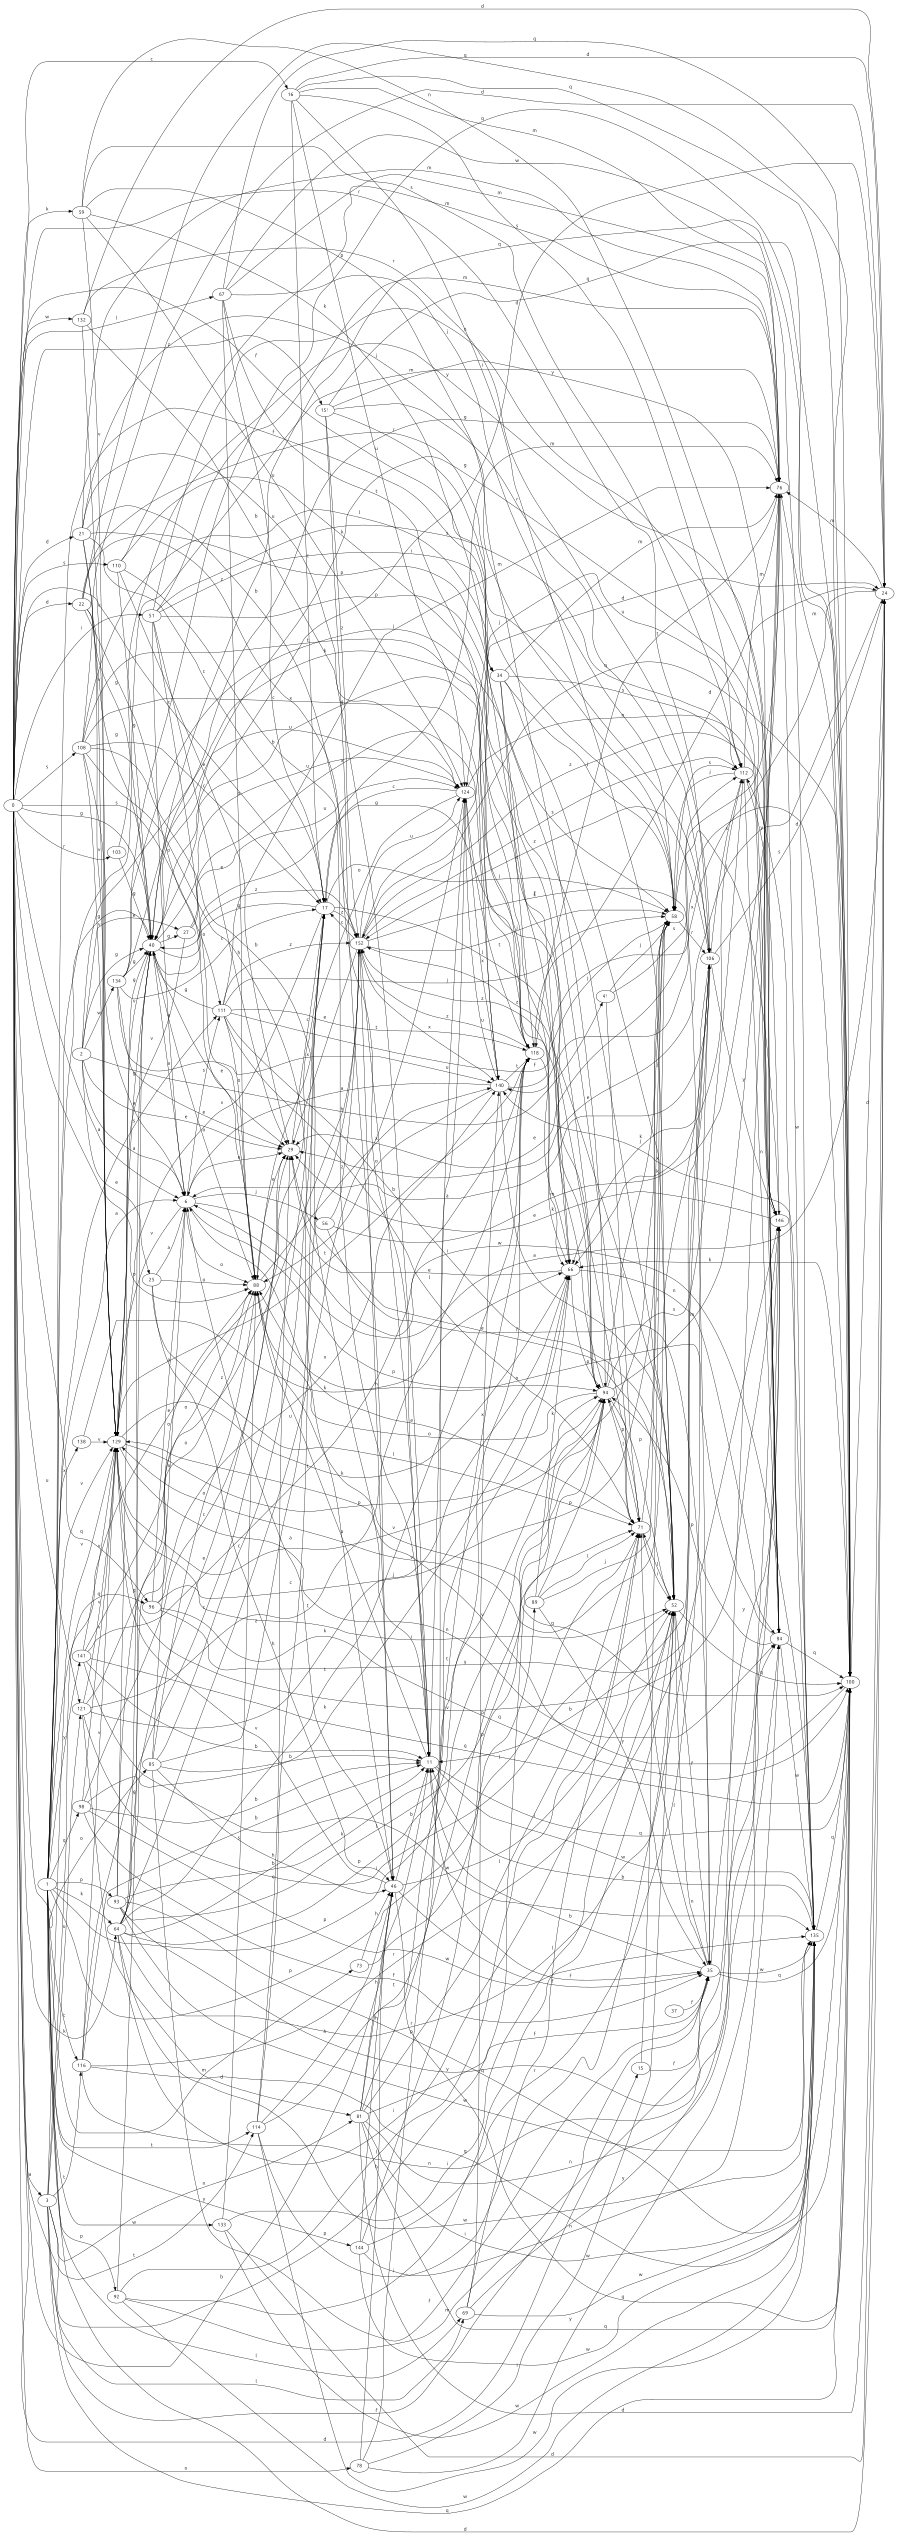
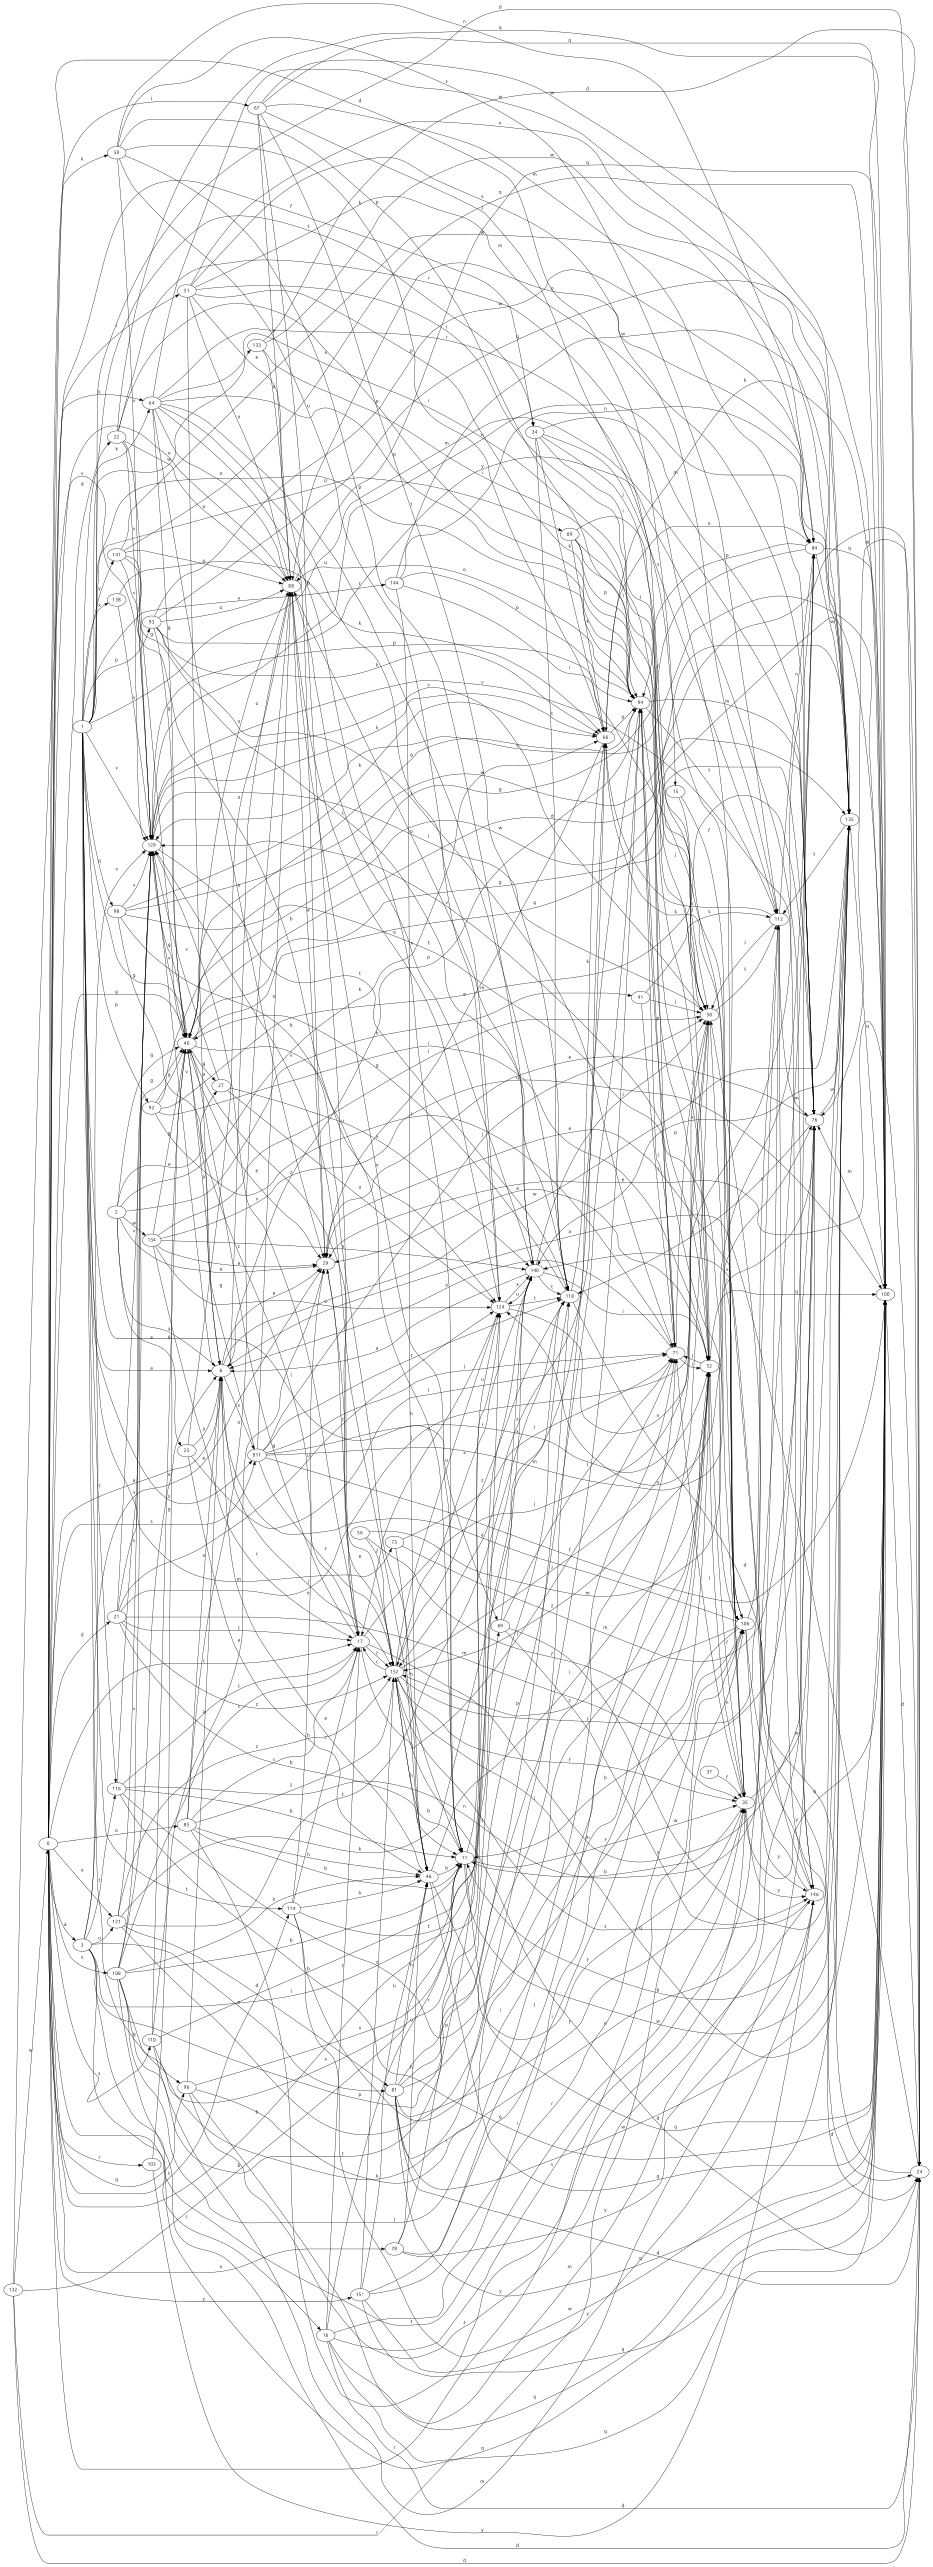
(15, 543) -> (31, 2069)
none -> (433, 657)
(222, 1011) -> (257, 1455)
(256, 1196) -> (265, 1543)
none -> (772, 1574)
(239, 1838) -> (274, 387)
